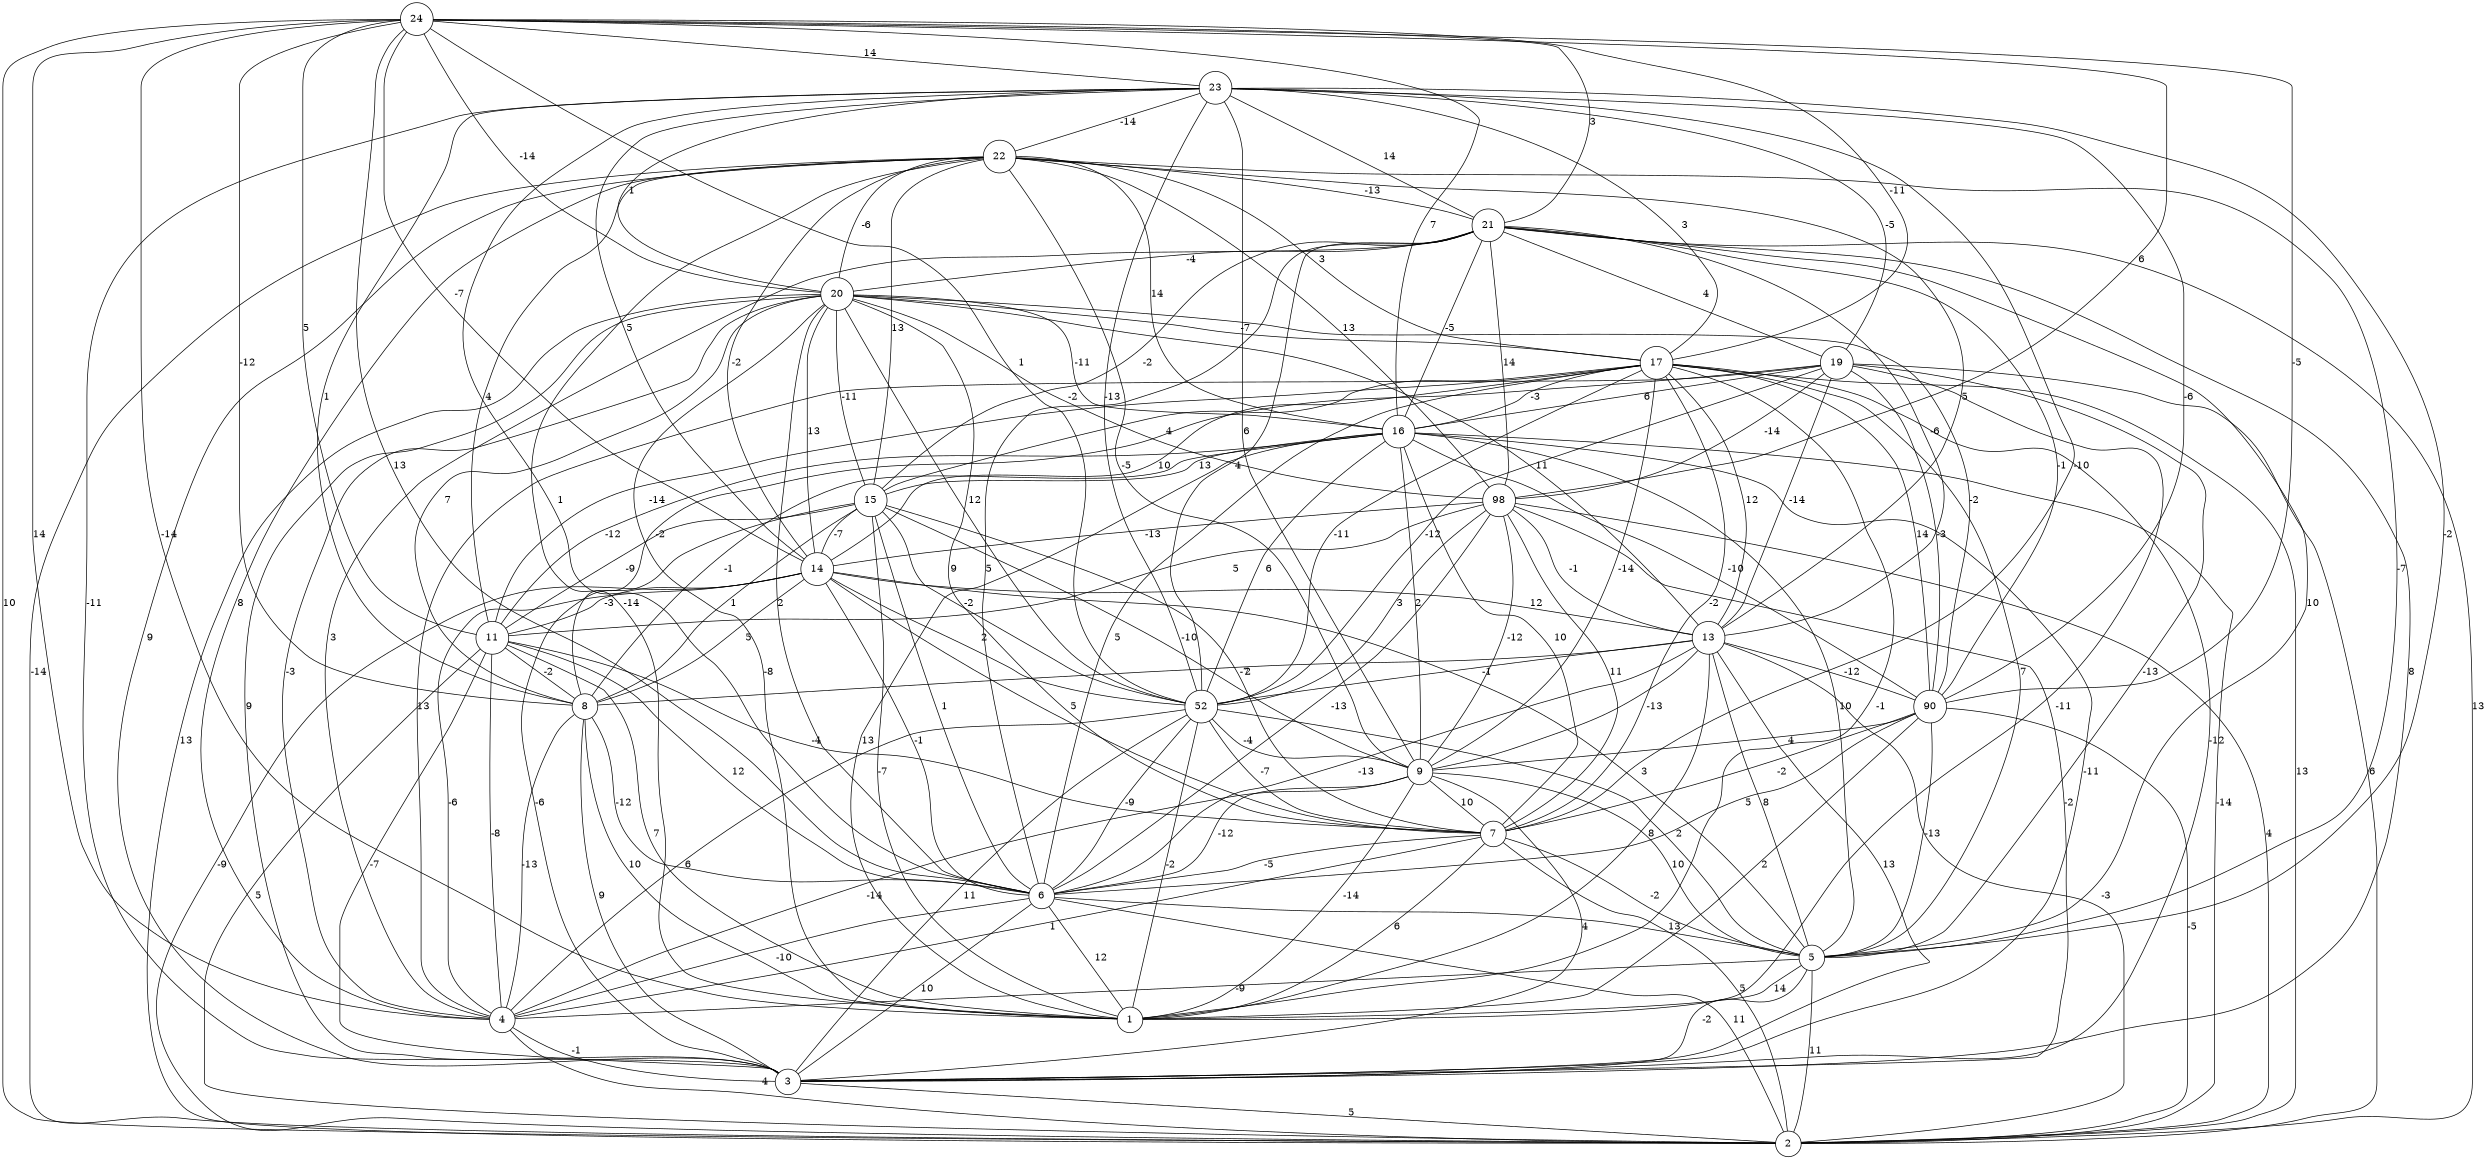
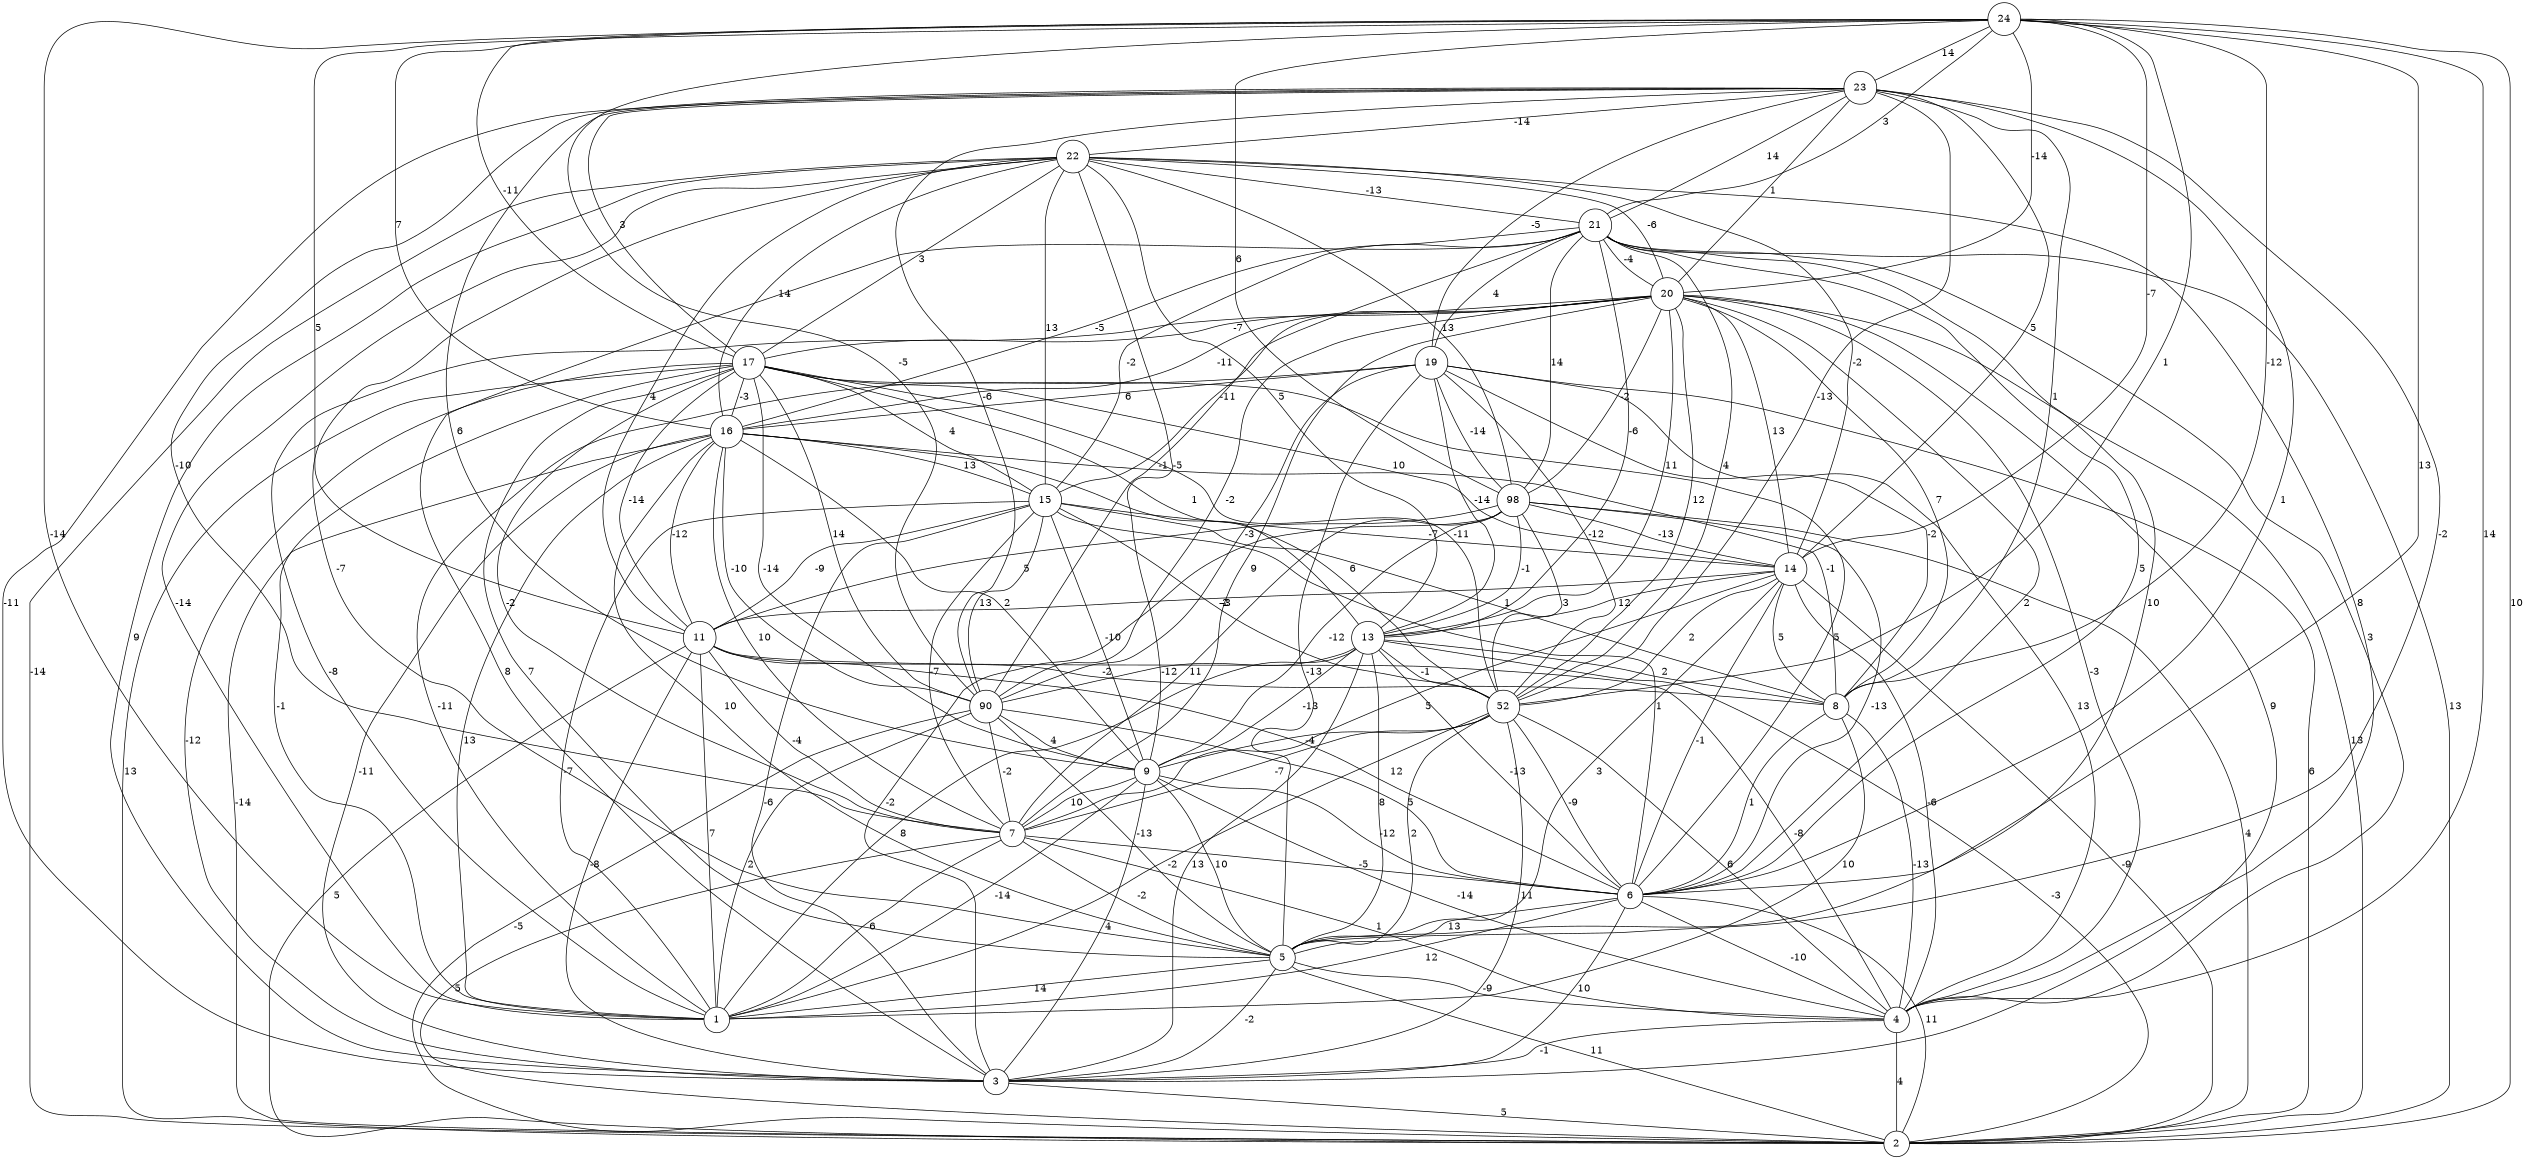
(1752, 500) -> (1195, 500)
none -> (996, 591)
(624, 803) -> (1752, 803)
(375, 865) -> (595, 865)
(610, 938) -> none
